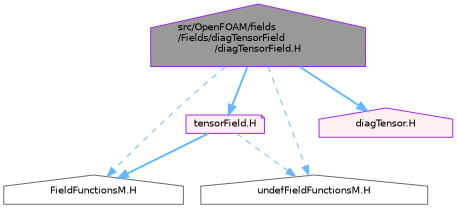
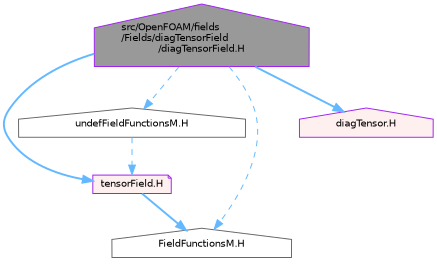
(262, 152) -> (132, 151)
